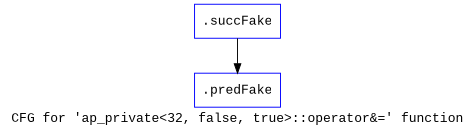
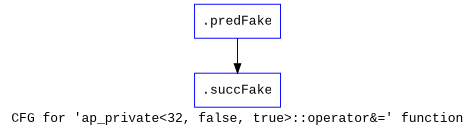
(238, 51) -> (238, 51)
